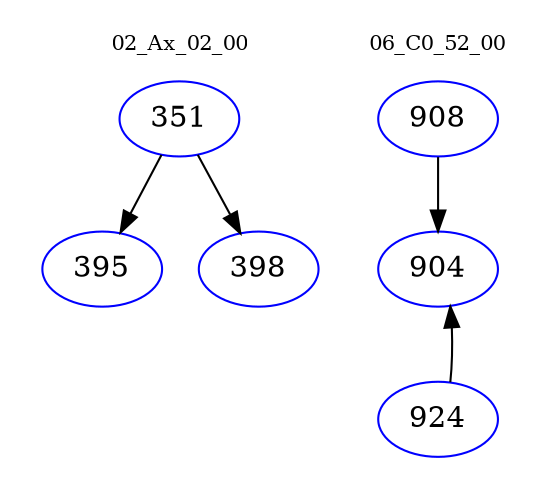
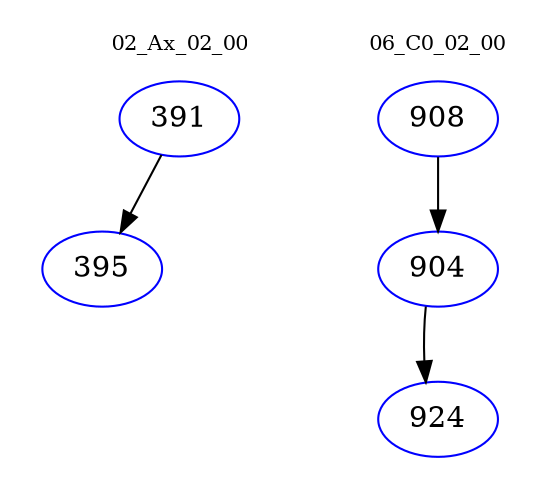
(438, 45) -> (438, 45)
(179, 119) -> (179, 119)
(259, 269) -> none
(452, 355) -> (424, 334)
